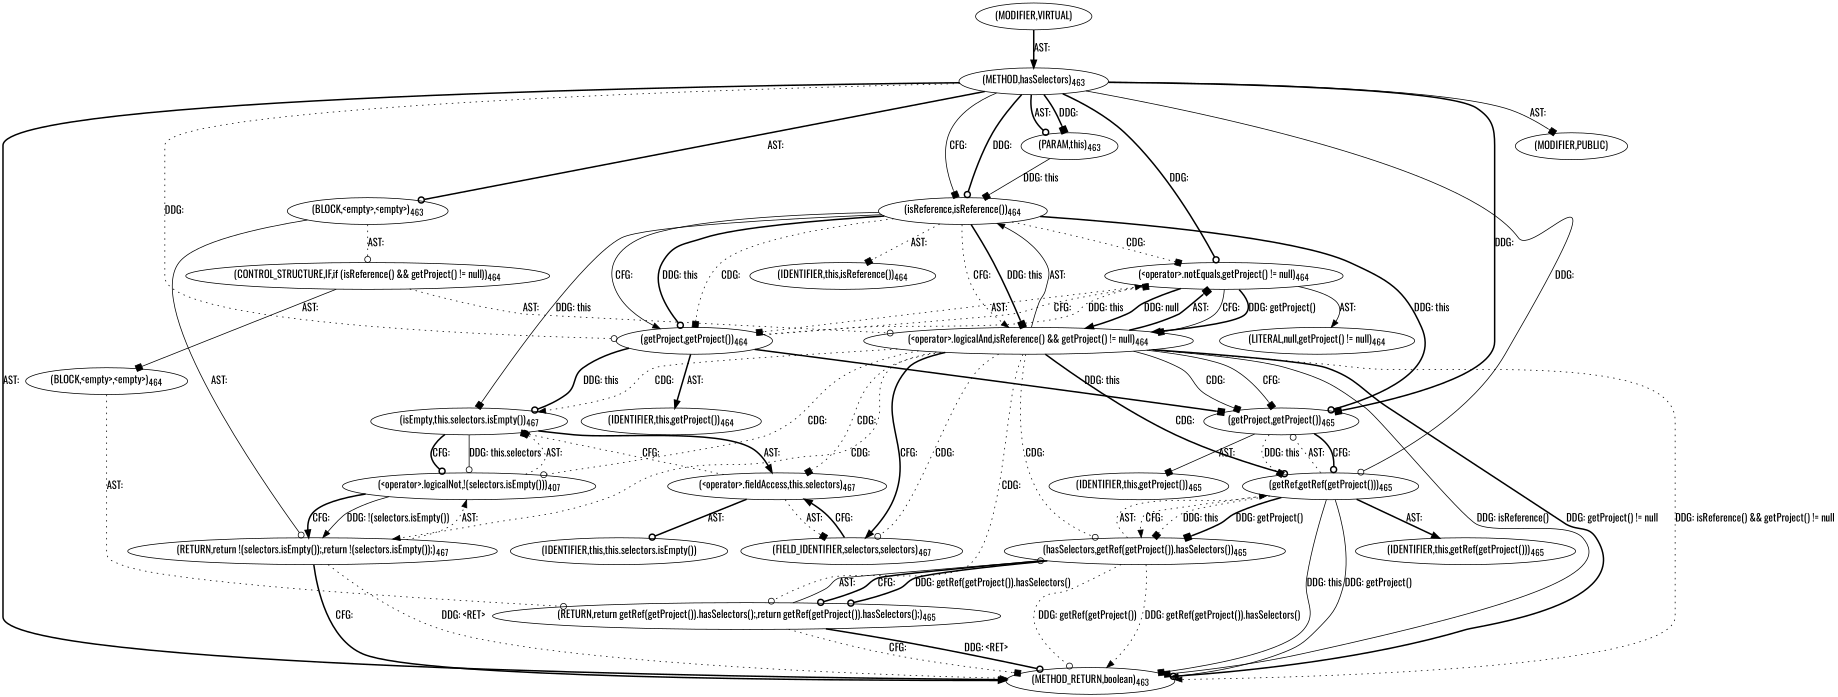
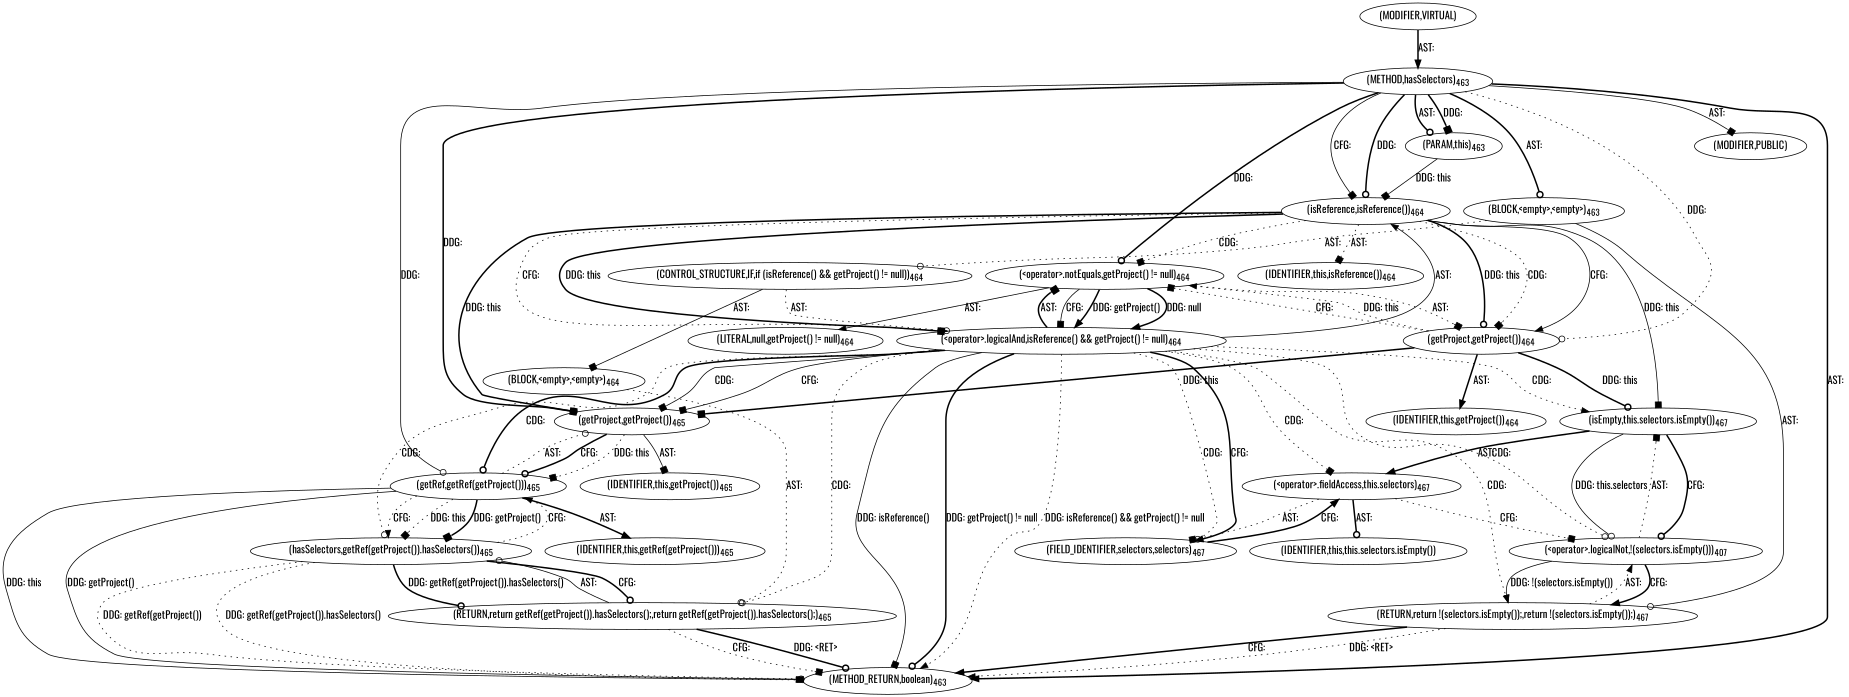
(626, 454) -> (1481, 520)
(1129, 519) -> (558, 519)
